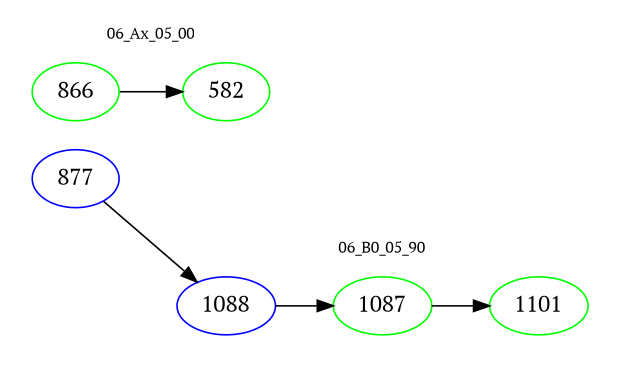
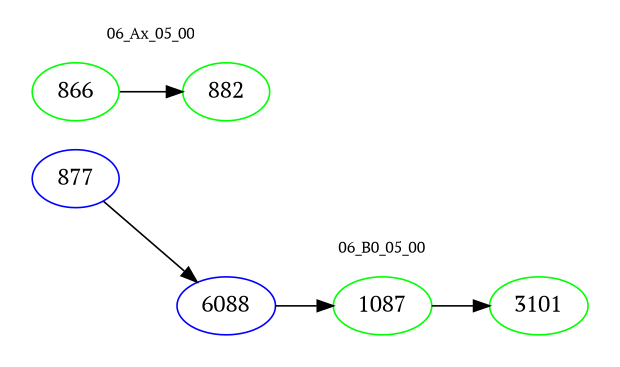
(226, 92) -> (226, 92)
(383, 249) -> (383, 249)
(226, 306) -> (226, 306)
(539, 306) -> (539, 306)
